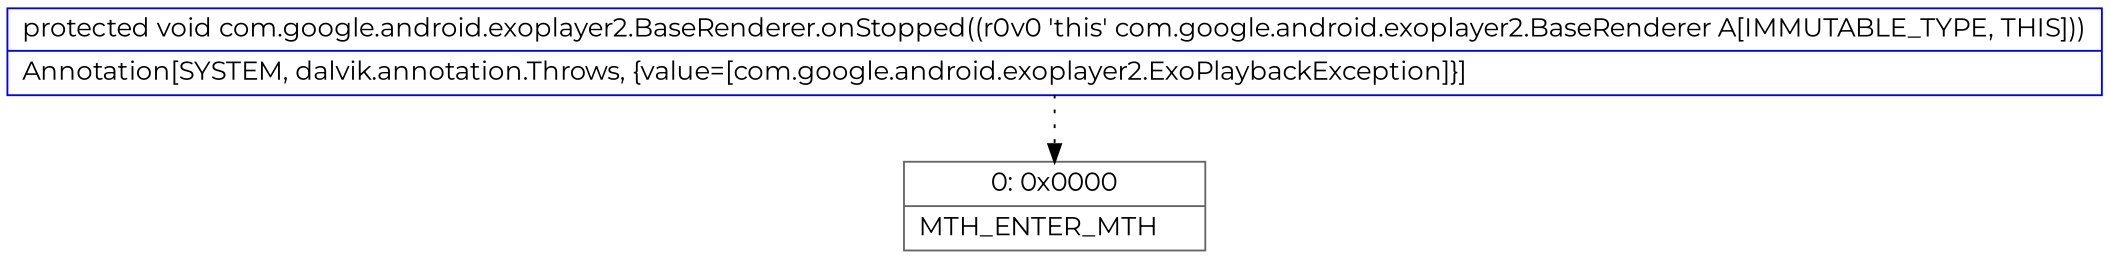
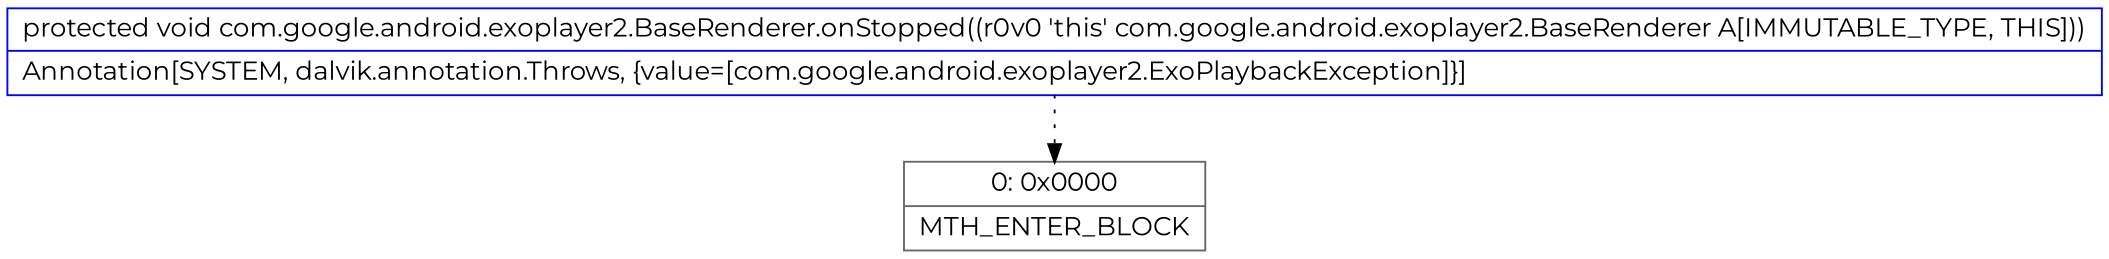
(1039, 227) -> (1055, 227)
